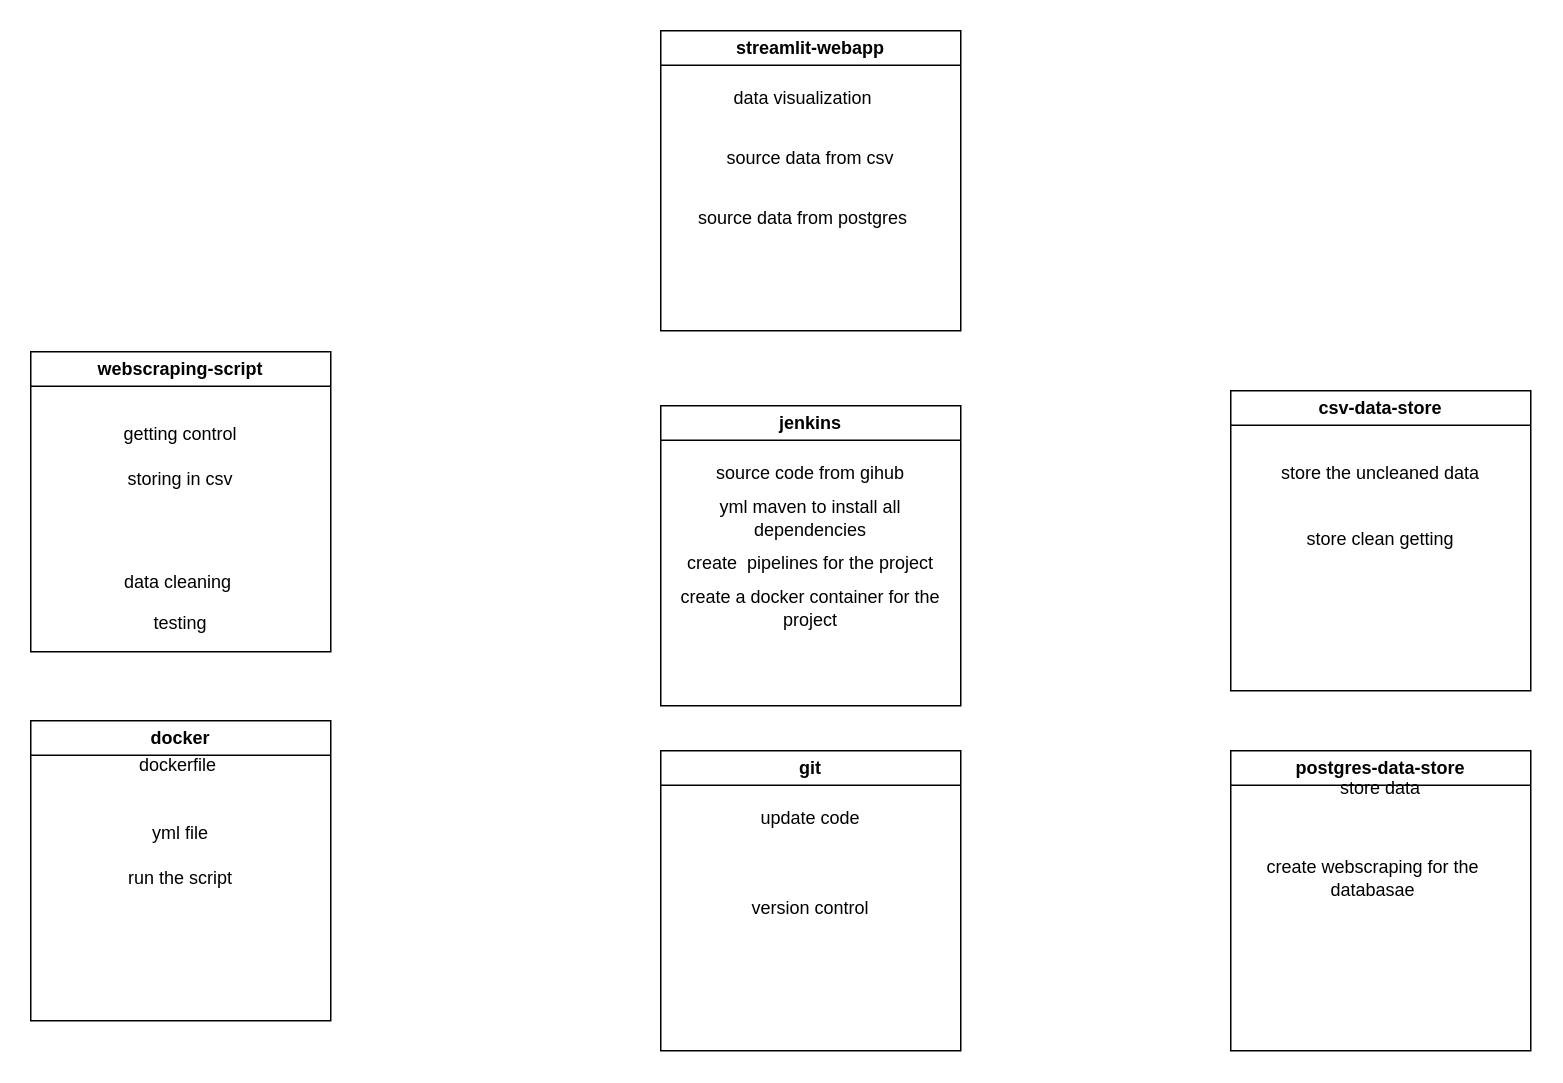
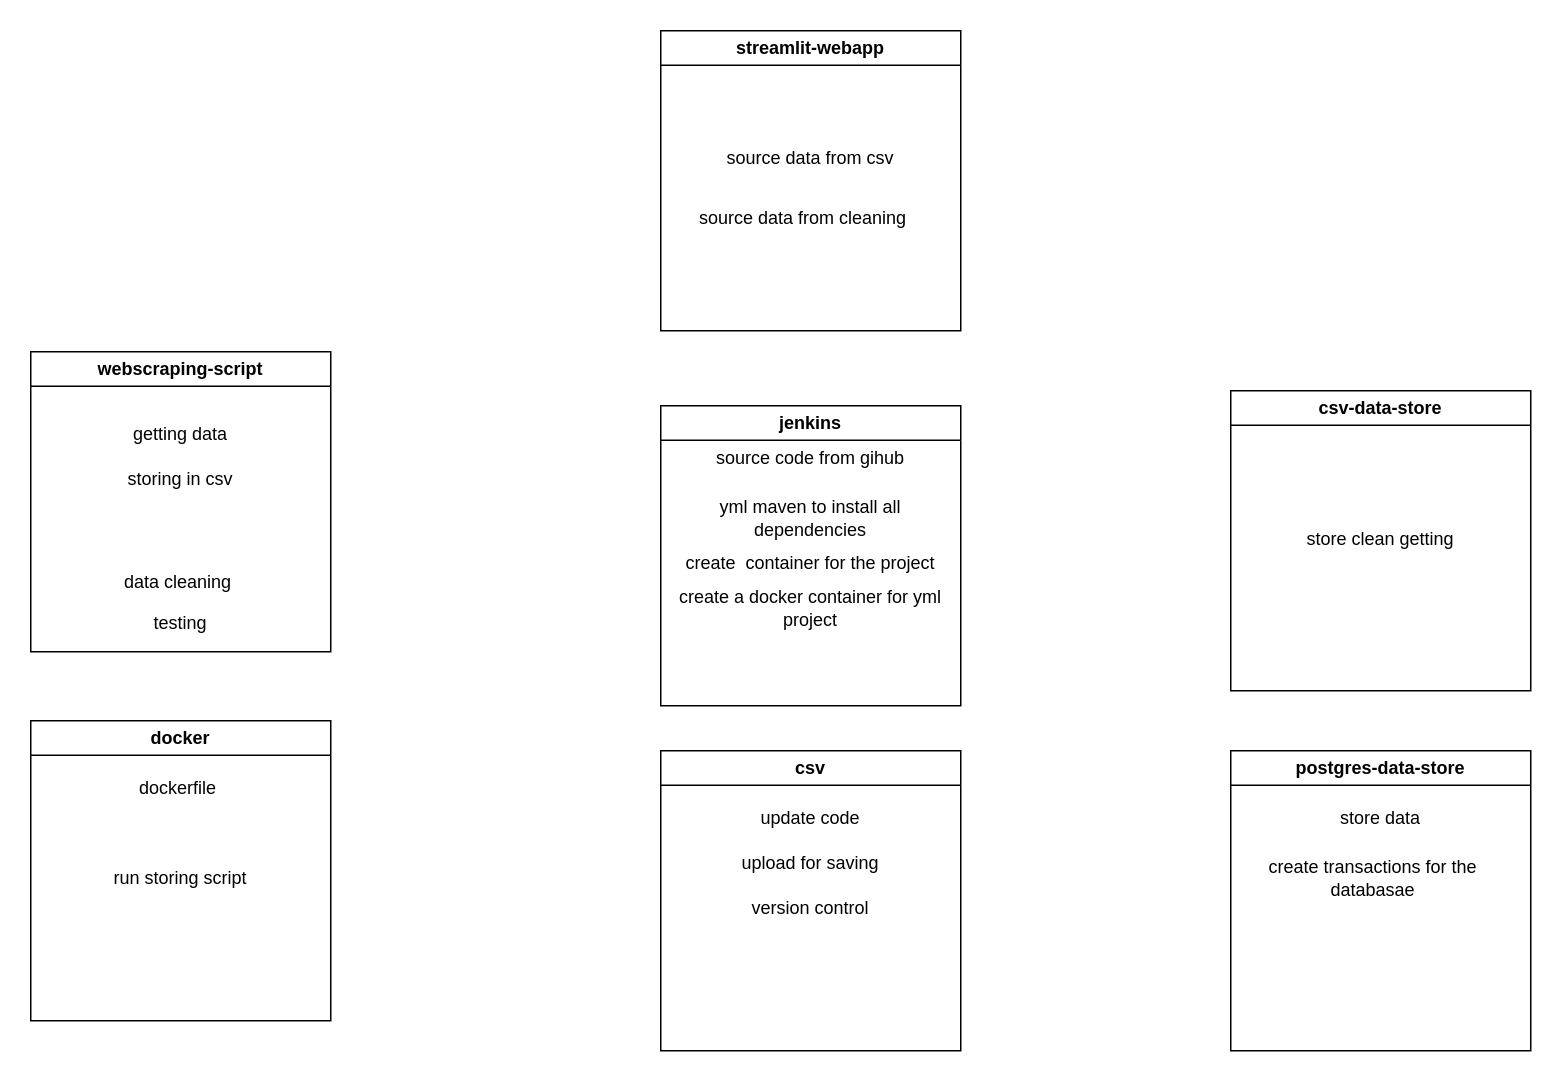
(803, 98) -> none
(803, 218) -> (803, 218)
(181, 434) -> (181, 434)
(811, 473) -> (811, 458)
(1381, 473) -> none
(811, 563) -> (811, 563)
(811, 608) -> (811, 608)
(181, 766) -> (181, 788)
(811, 769) -> (811, 769)
(1381, 788) -> (1381, 818)
(181, 833) -> none
none -> (811, 863)
(181, 878) -> (181, 878)
(1373, 878) -> (1373, 878)
